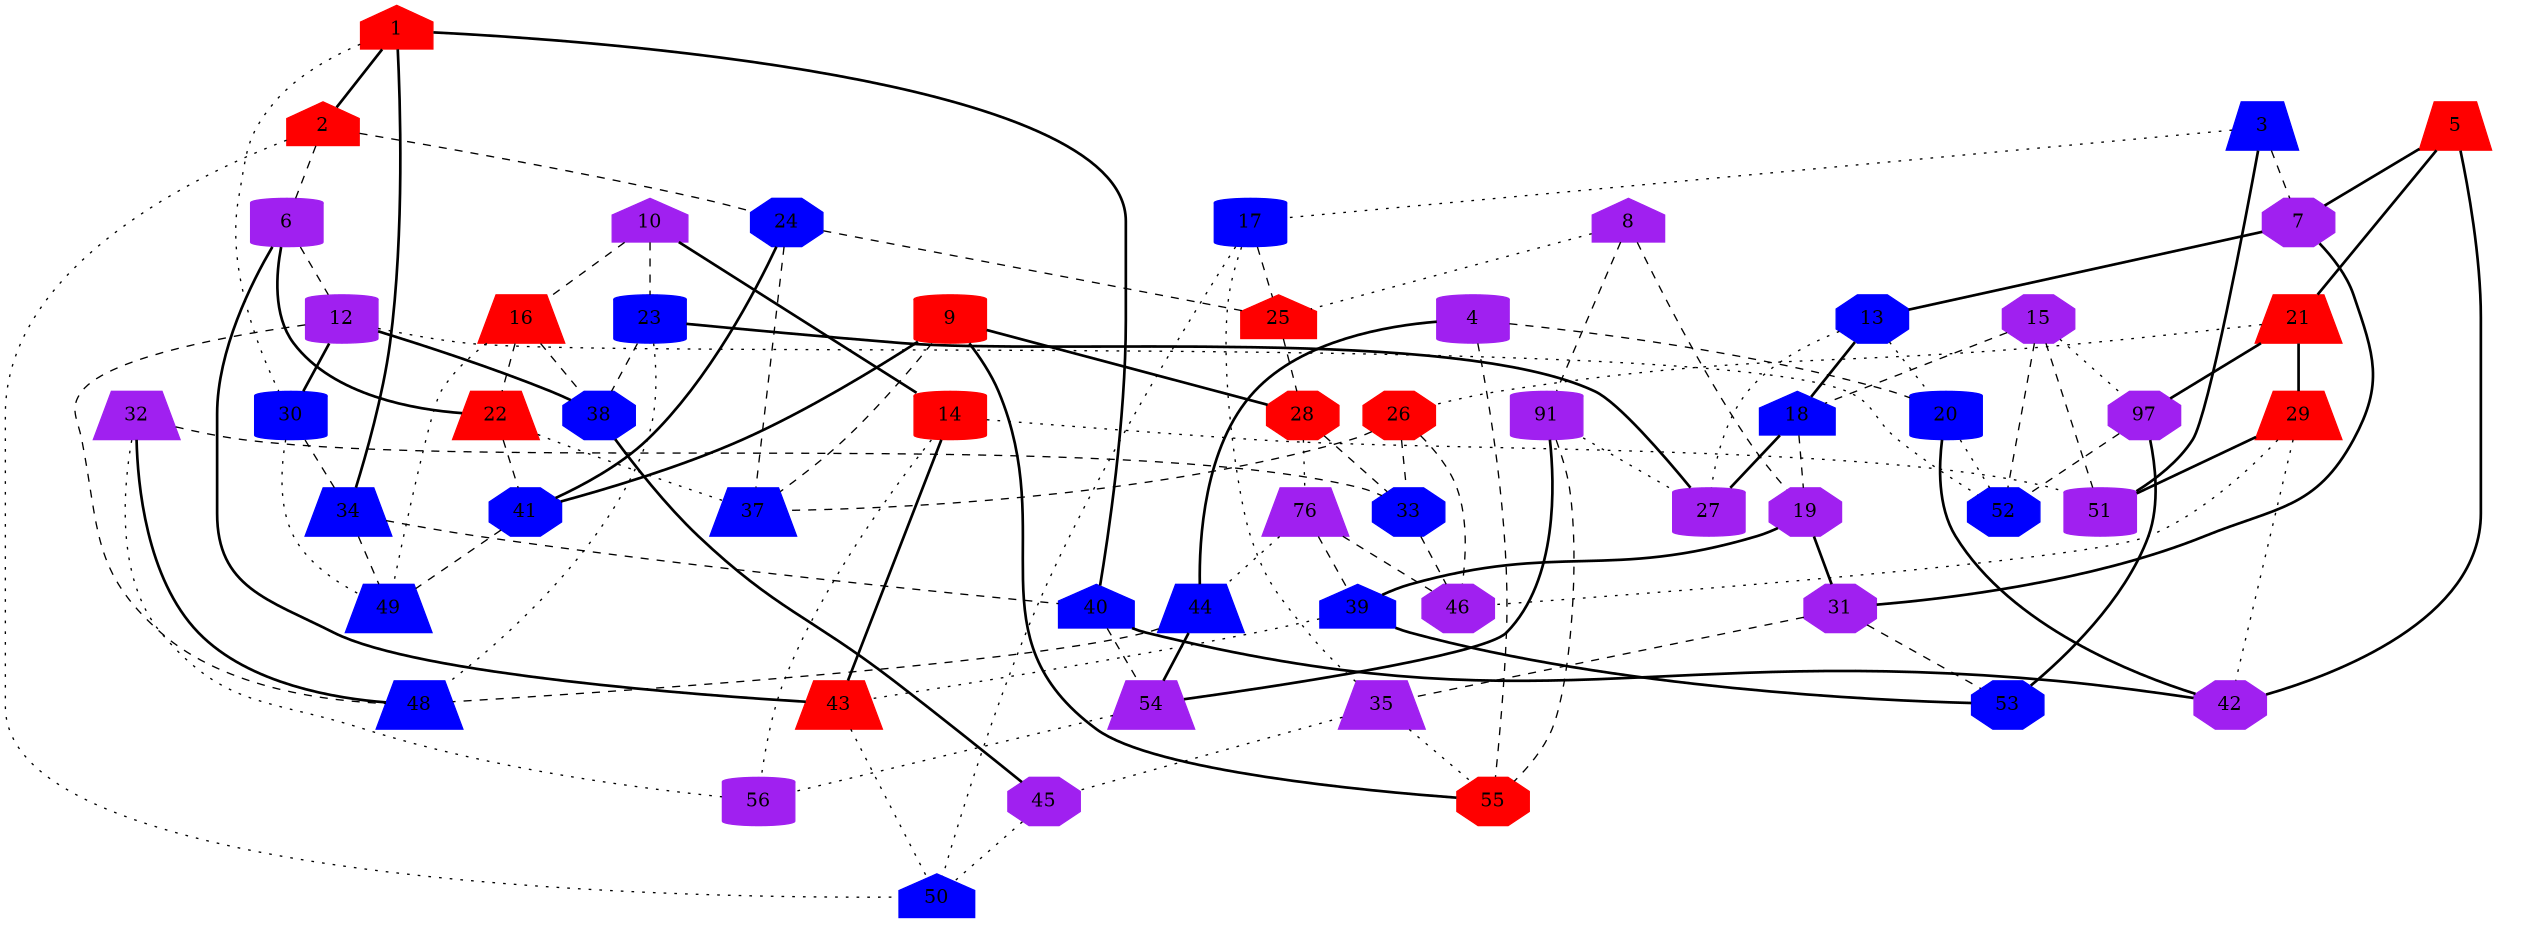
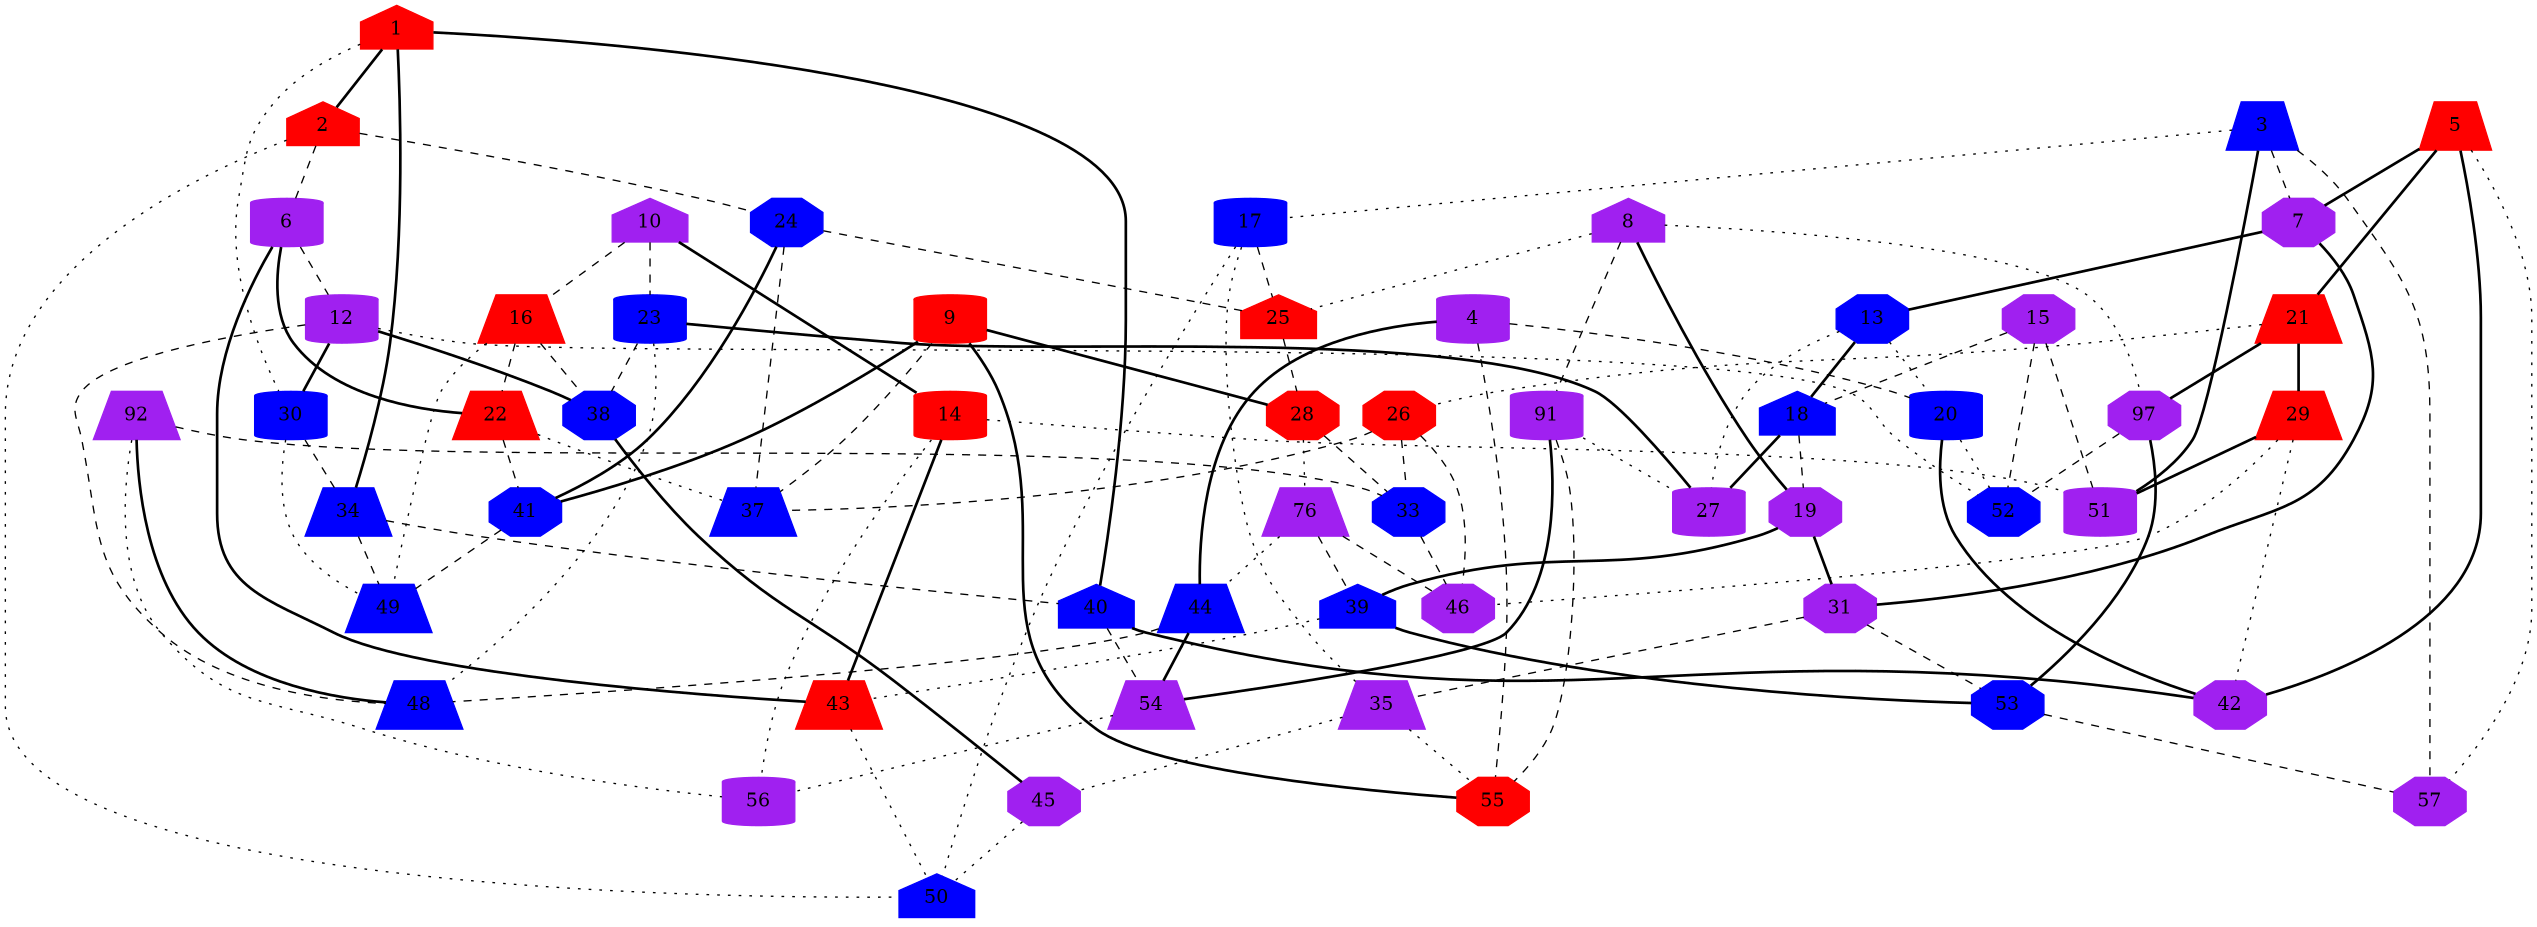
(1698, 358) -> (1698, 358)
(2092, 367) -> (1935, 250)
(137, 415) -> (137, 415)
none -> (2430, 801)
